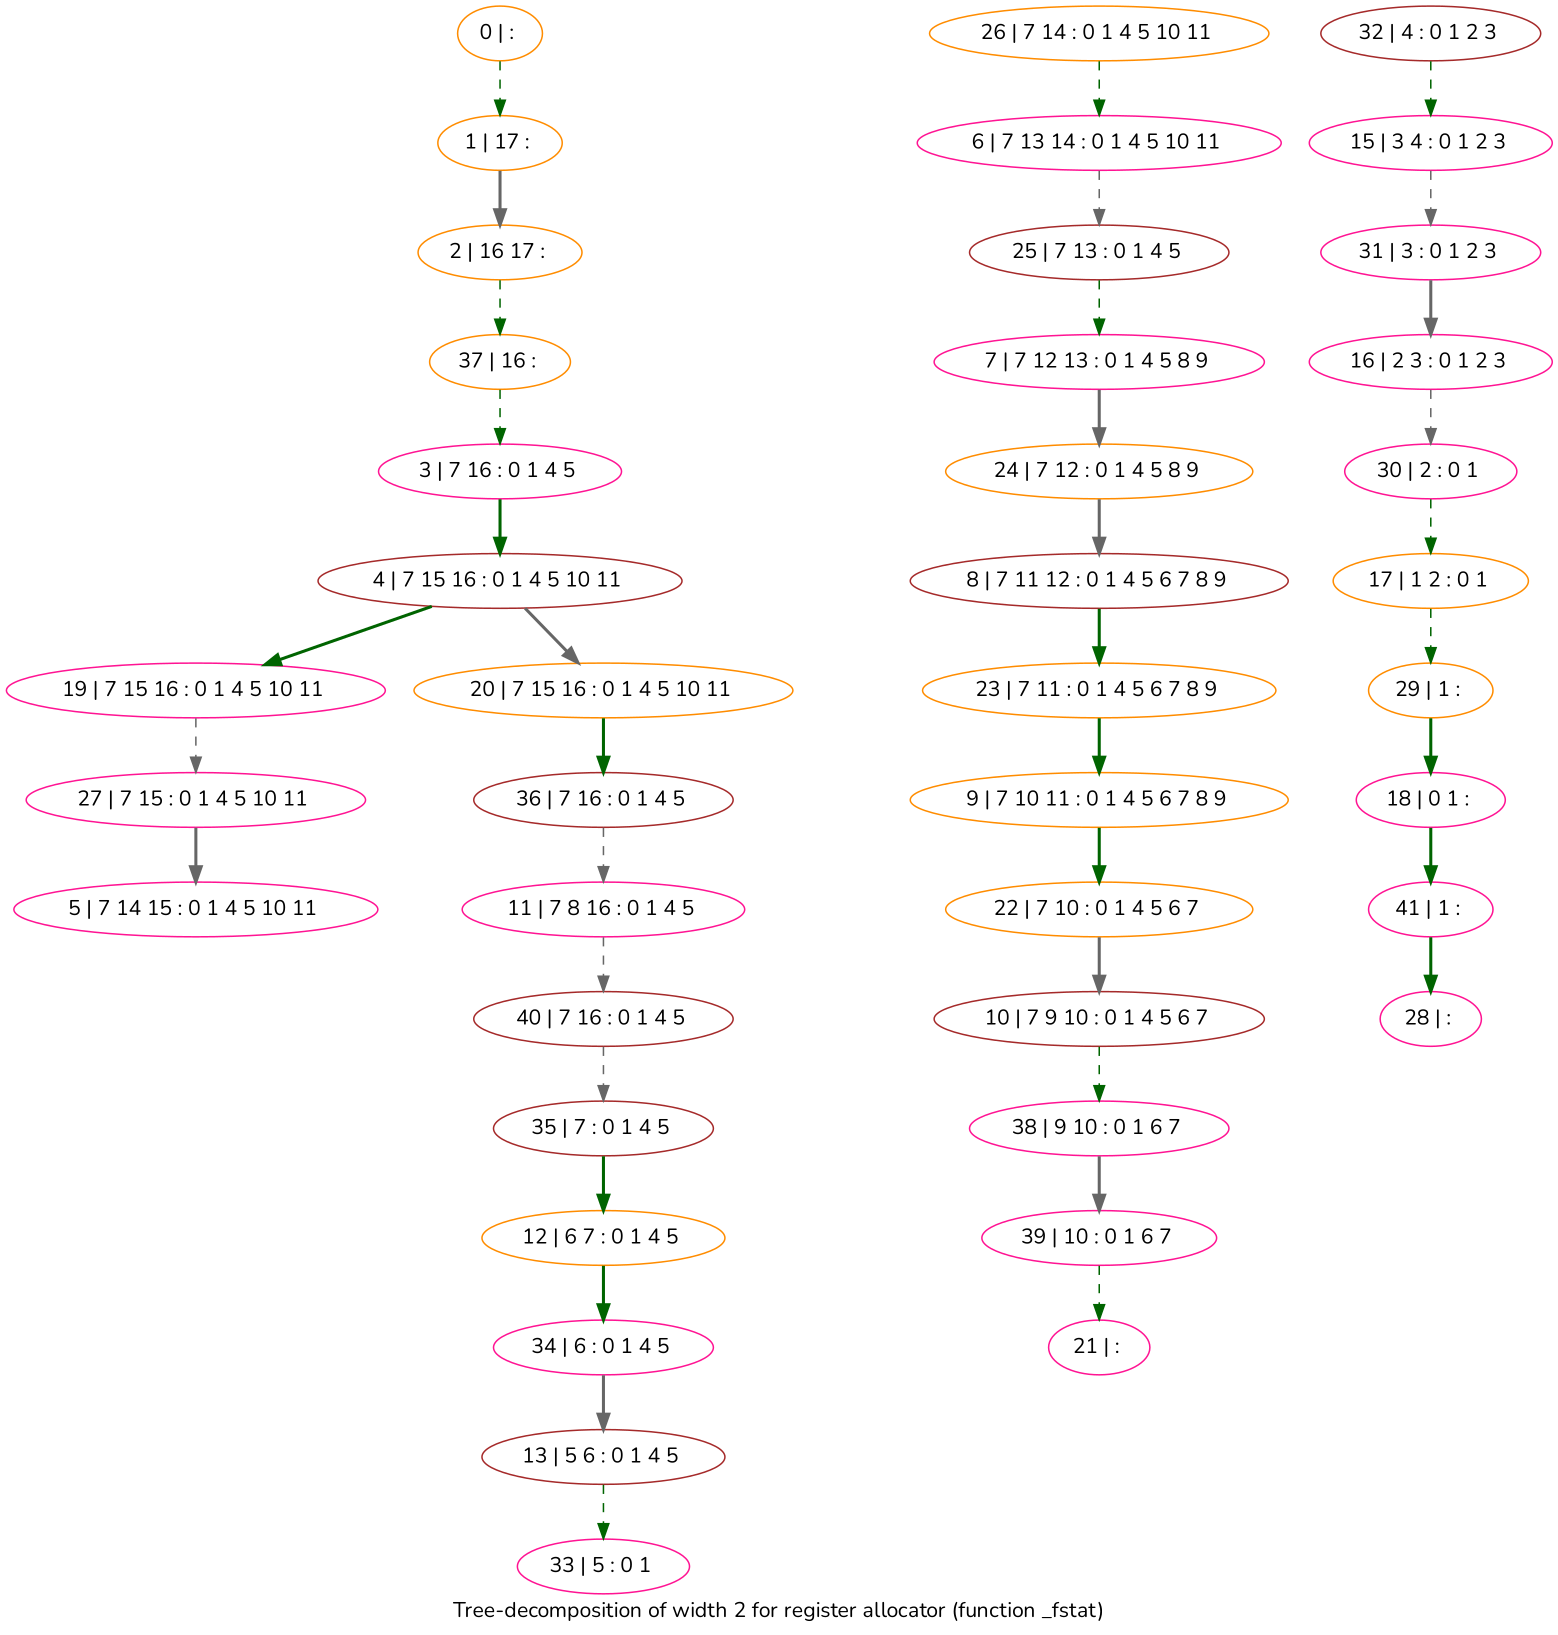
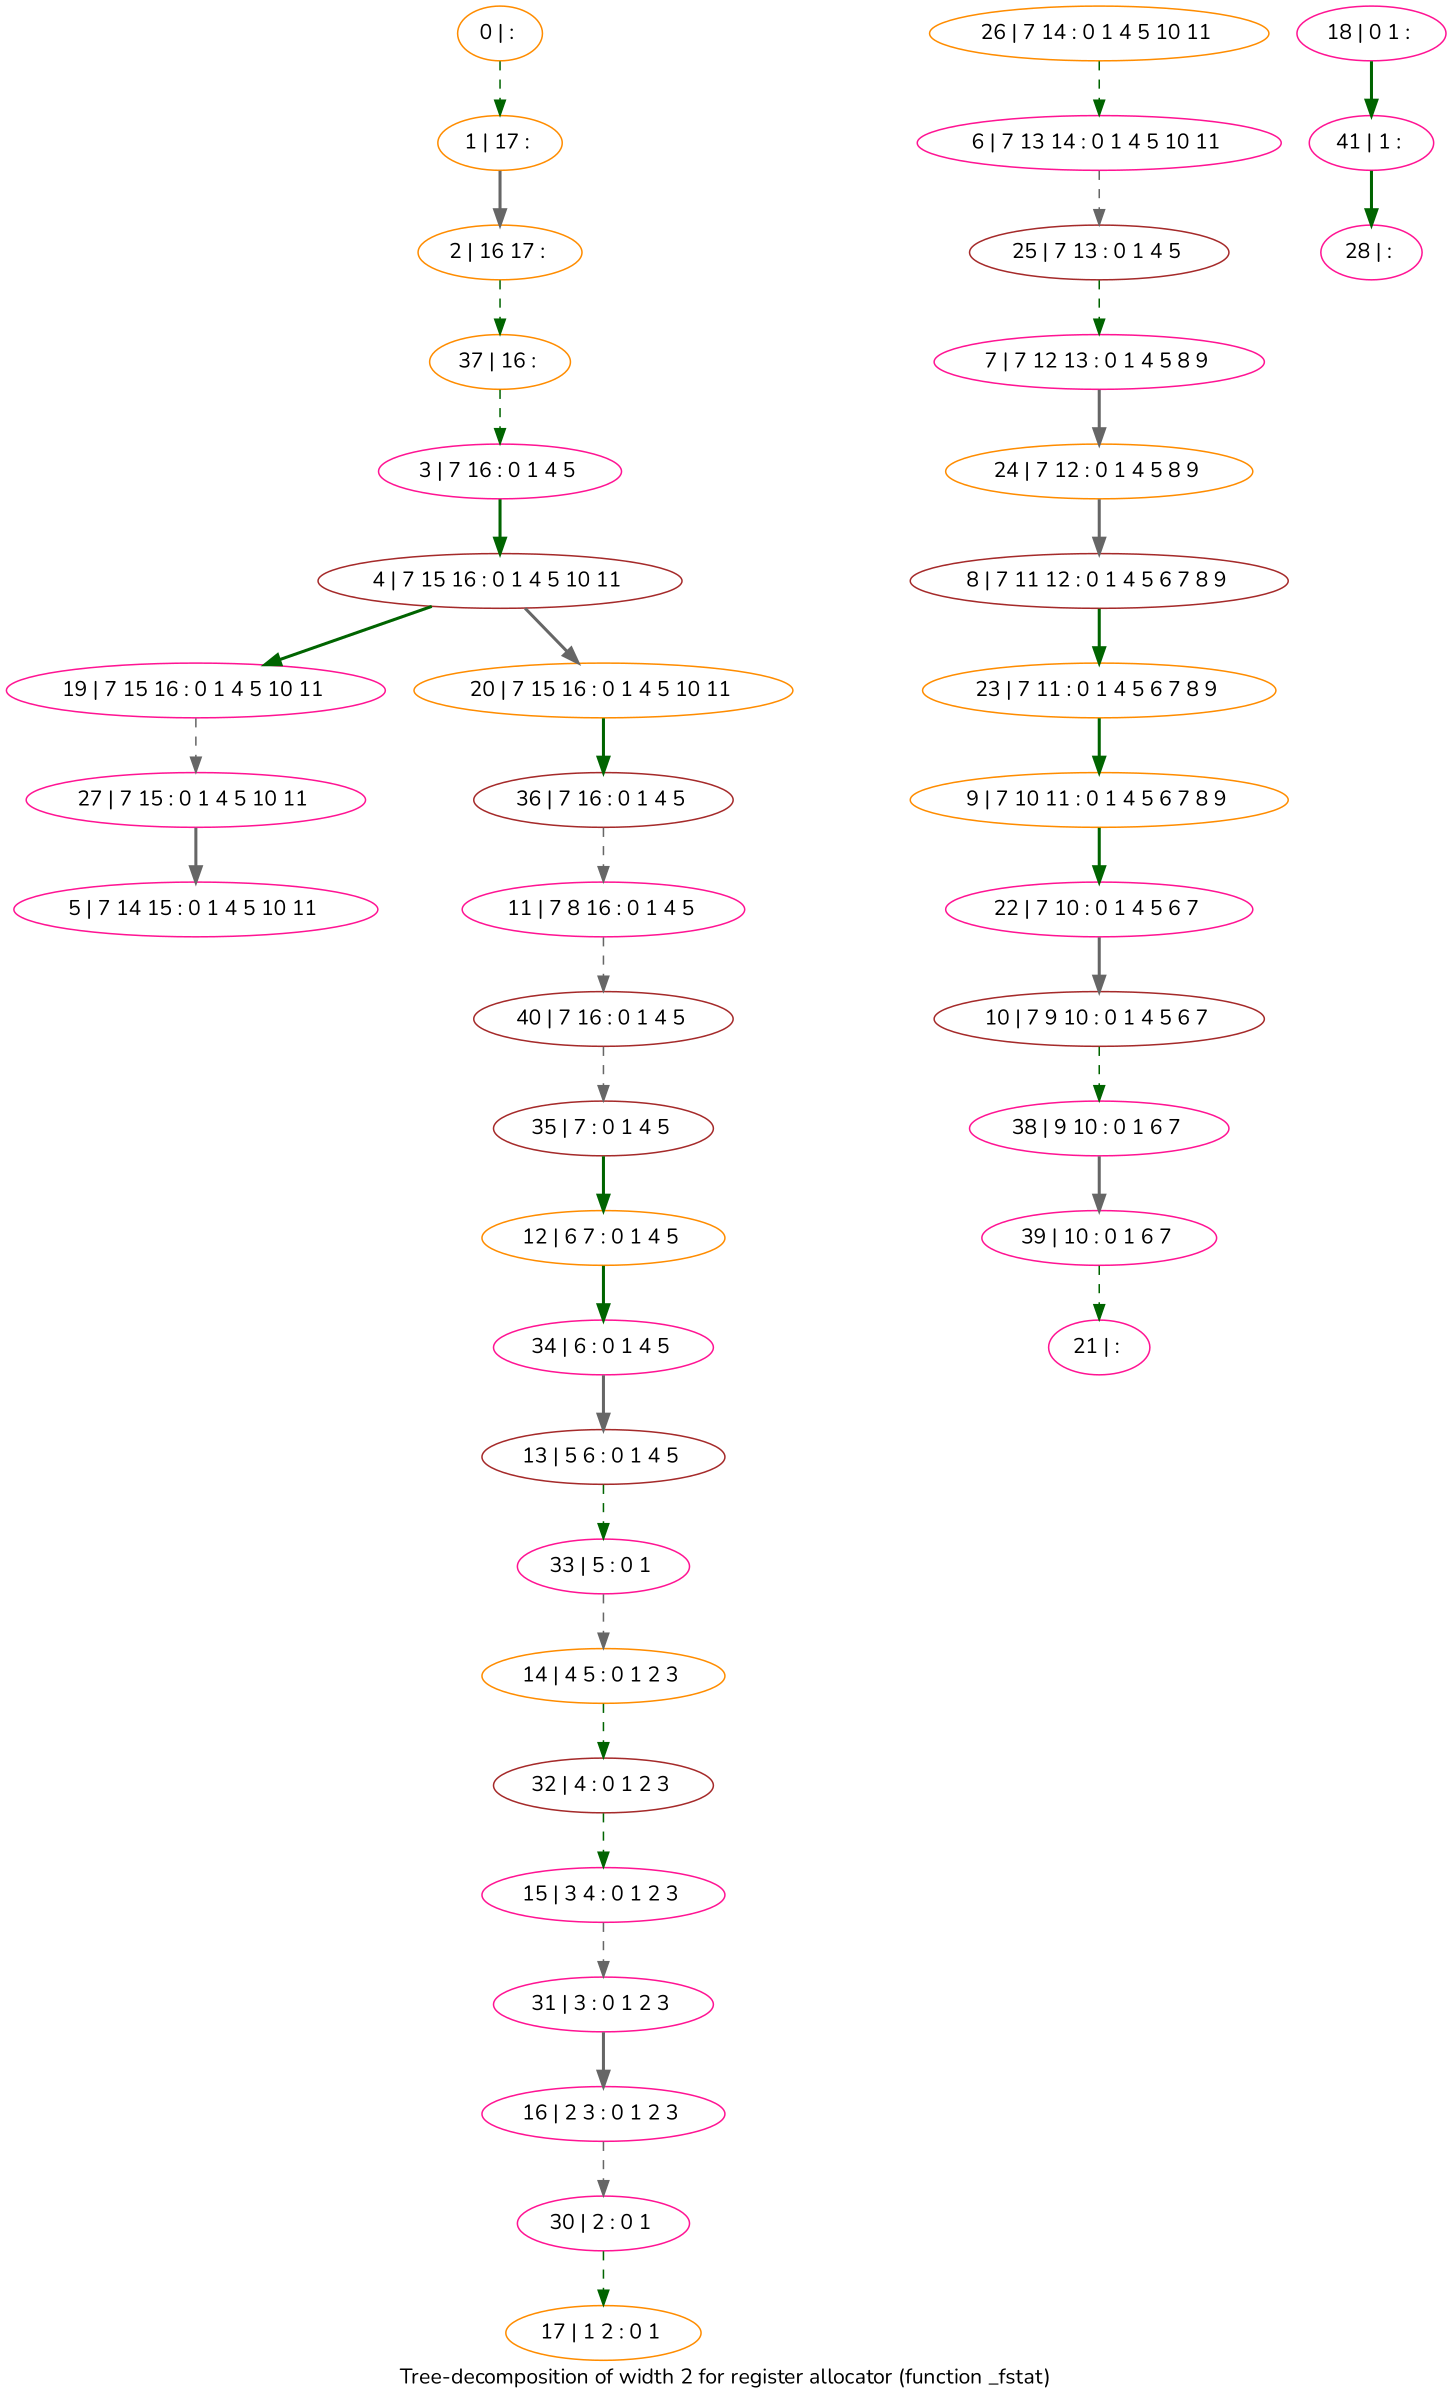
(1431, 690) -> none
(1099, 909) -> (1099, 909)
none -> (603, 1676)
